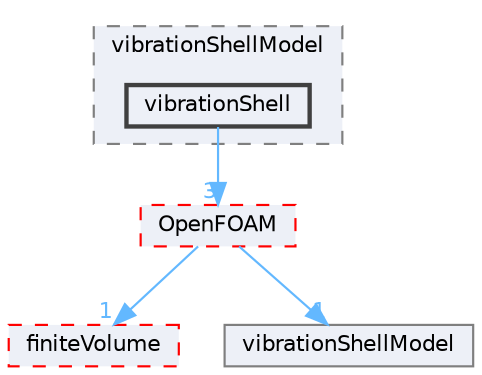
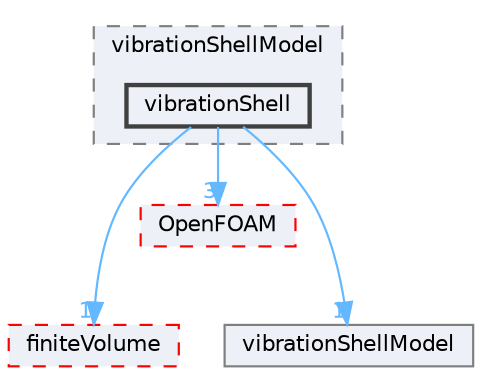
(164, 278) -> (121, 203)
(275, 278) -> (313, 203)
